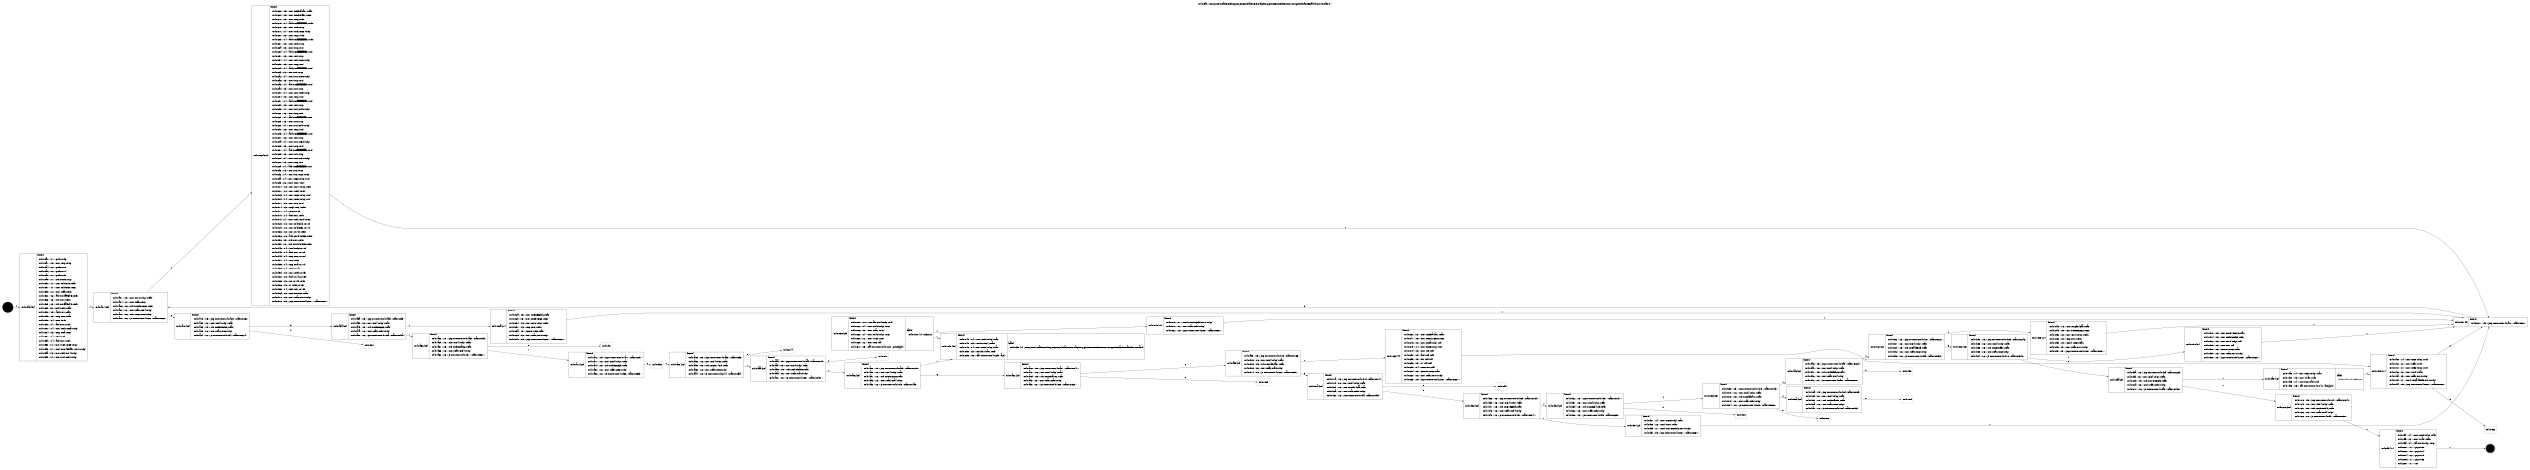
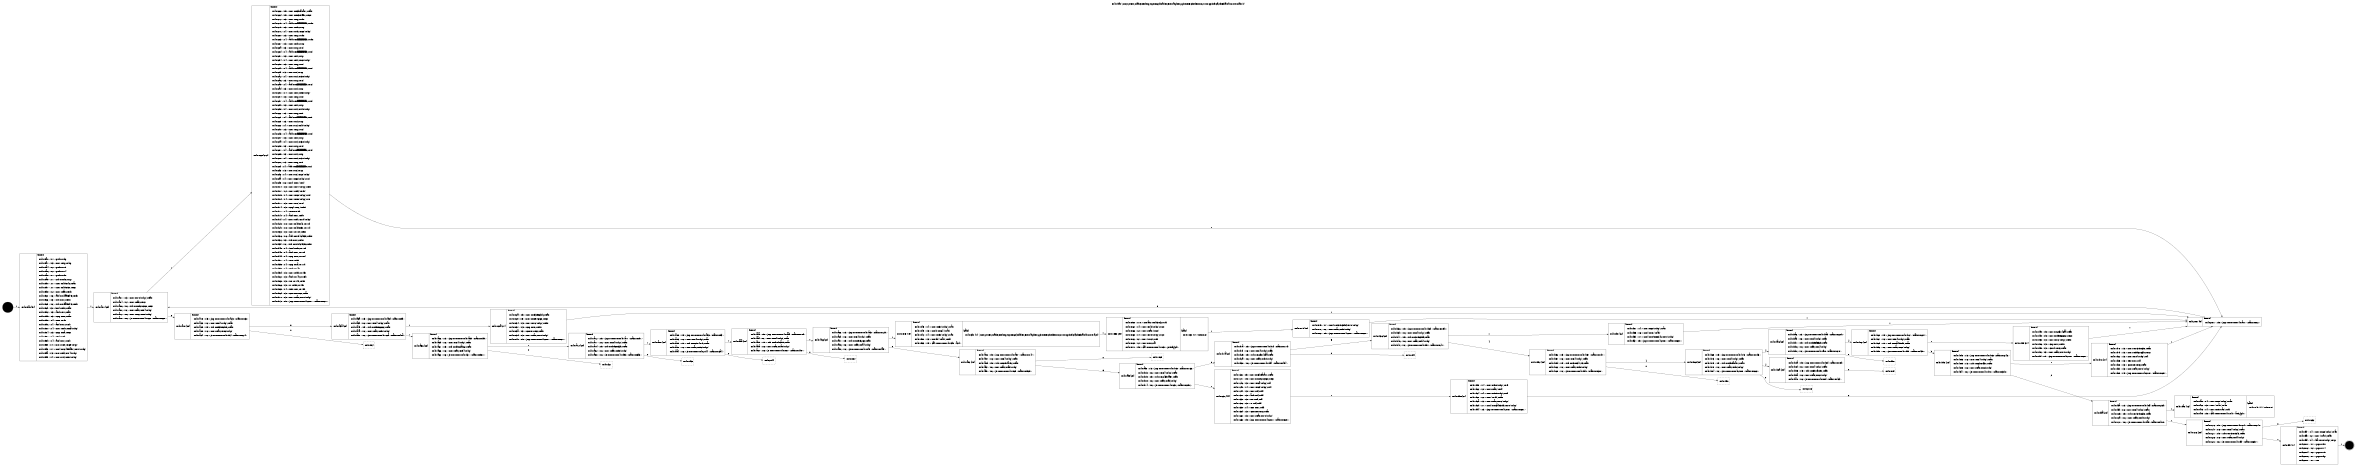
(936, 338) -> (1102, 334)
(665, 365) -> (647, 344)
(2366, 375) -> none
(2458, 407) -> (2282, 424)
